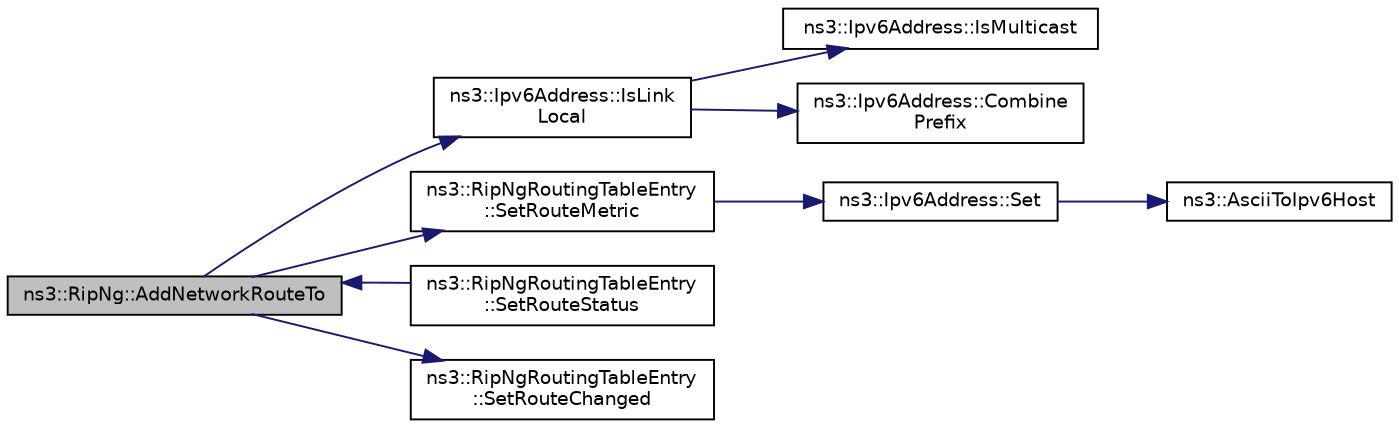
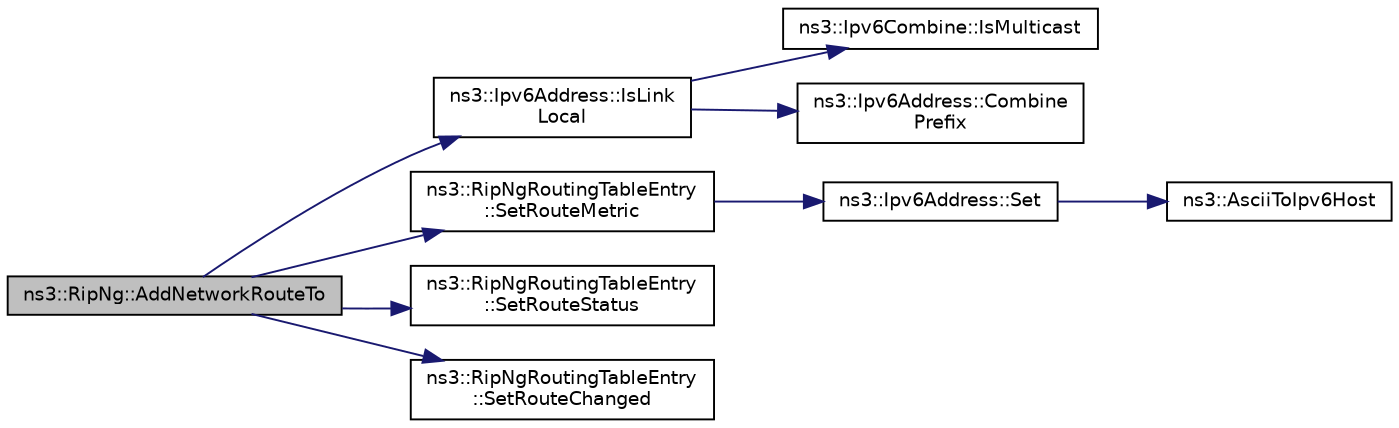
(941, 29) -> (941, 29)
(386, 283) -> (367, 309)
